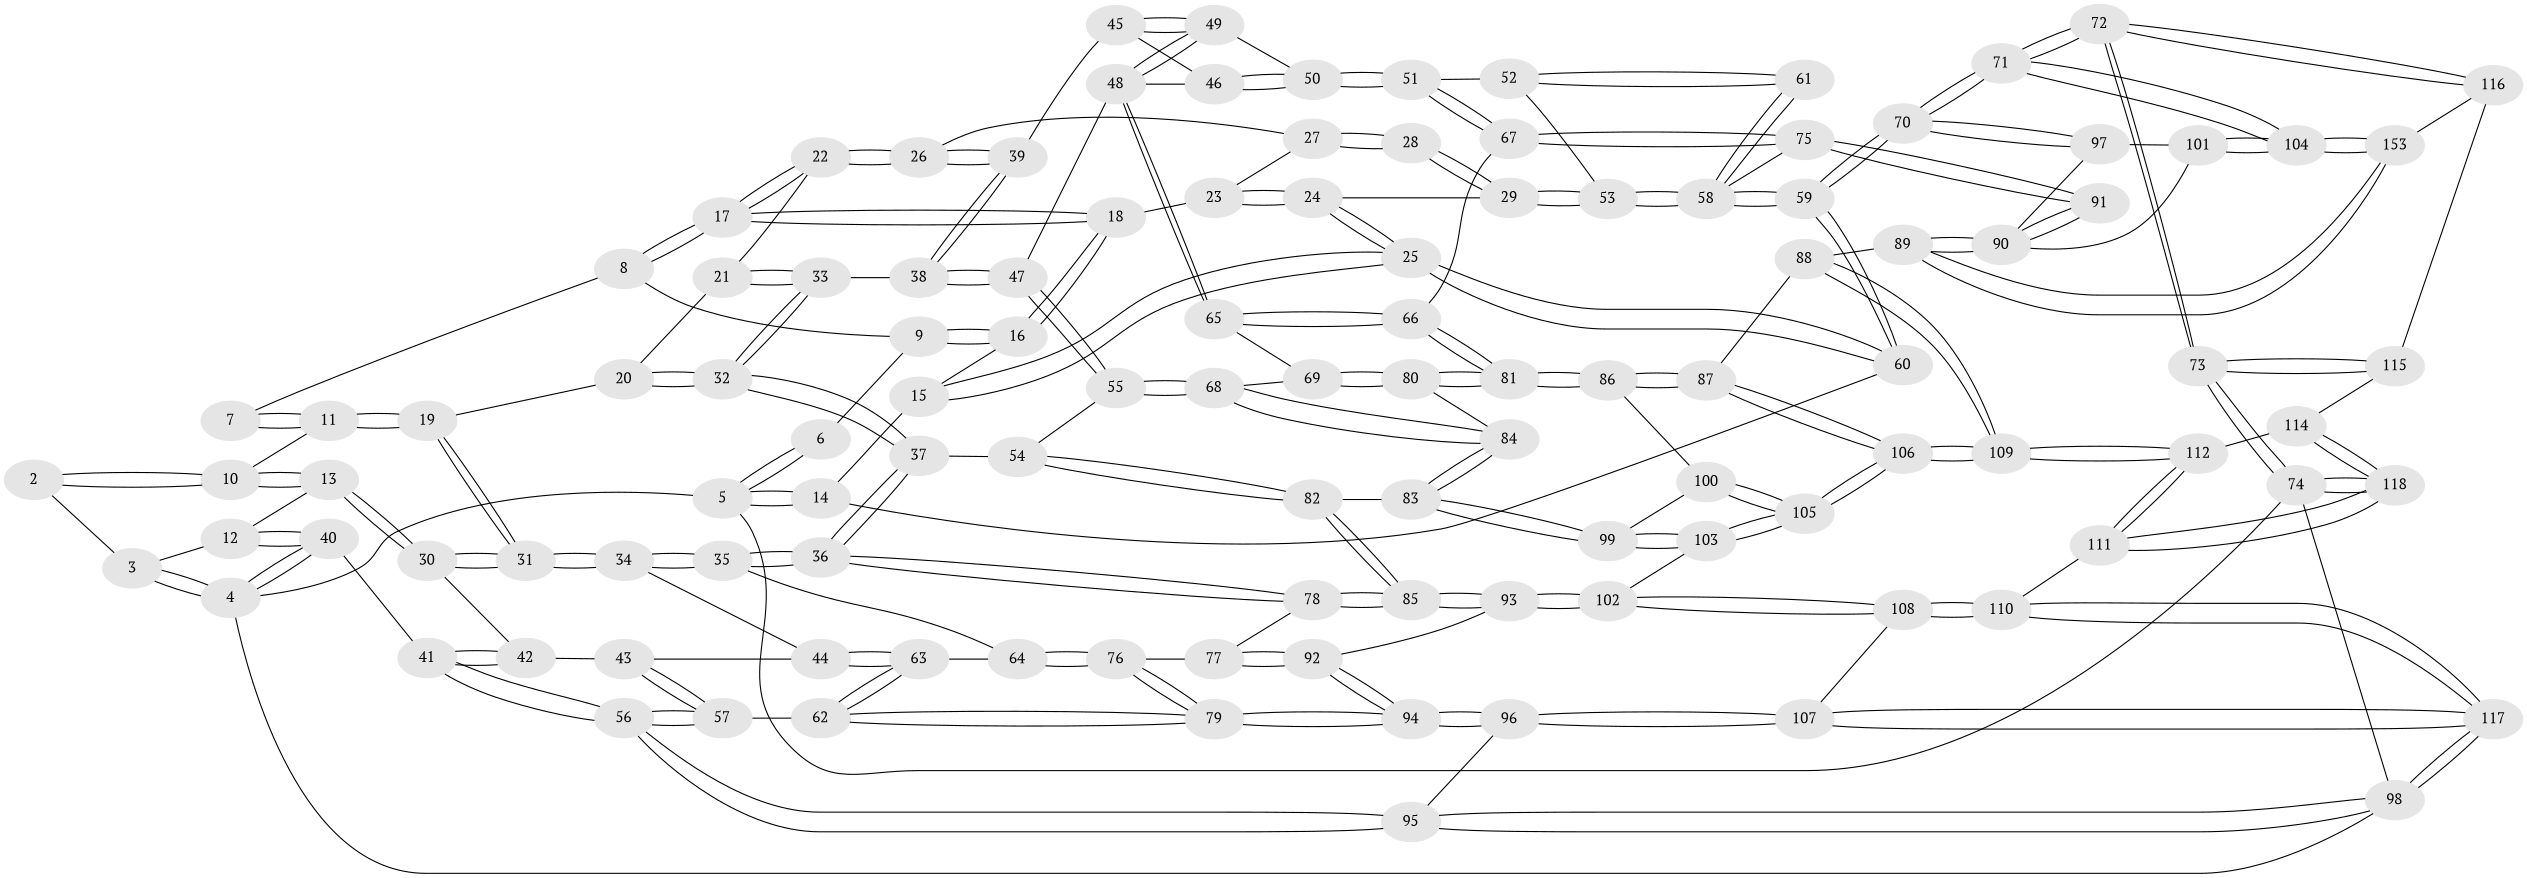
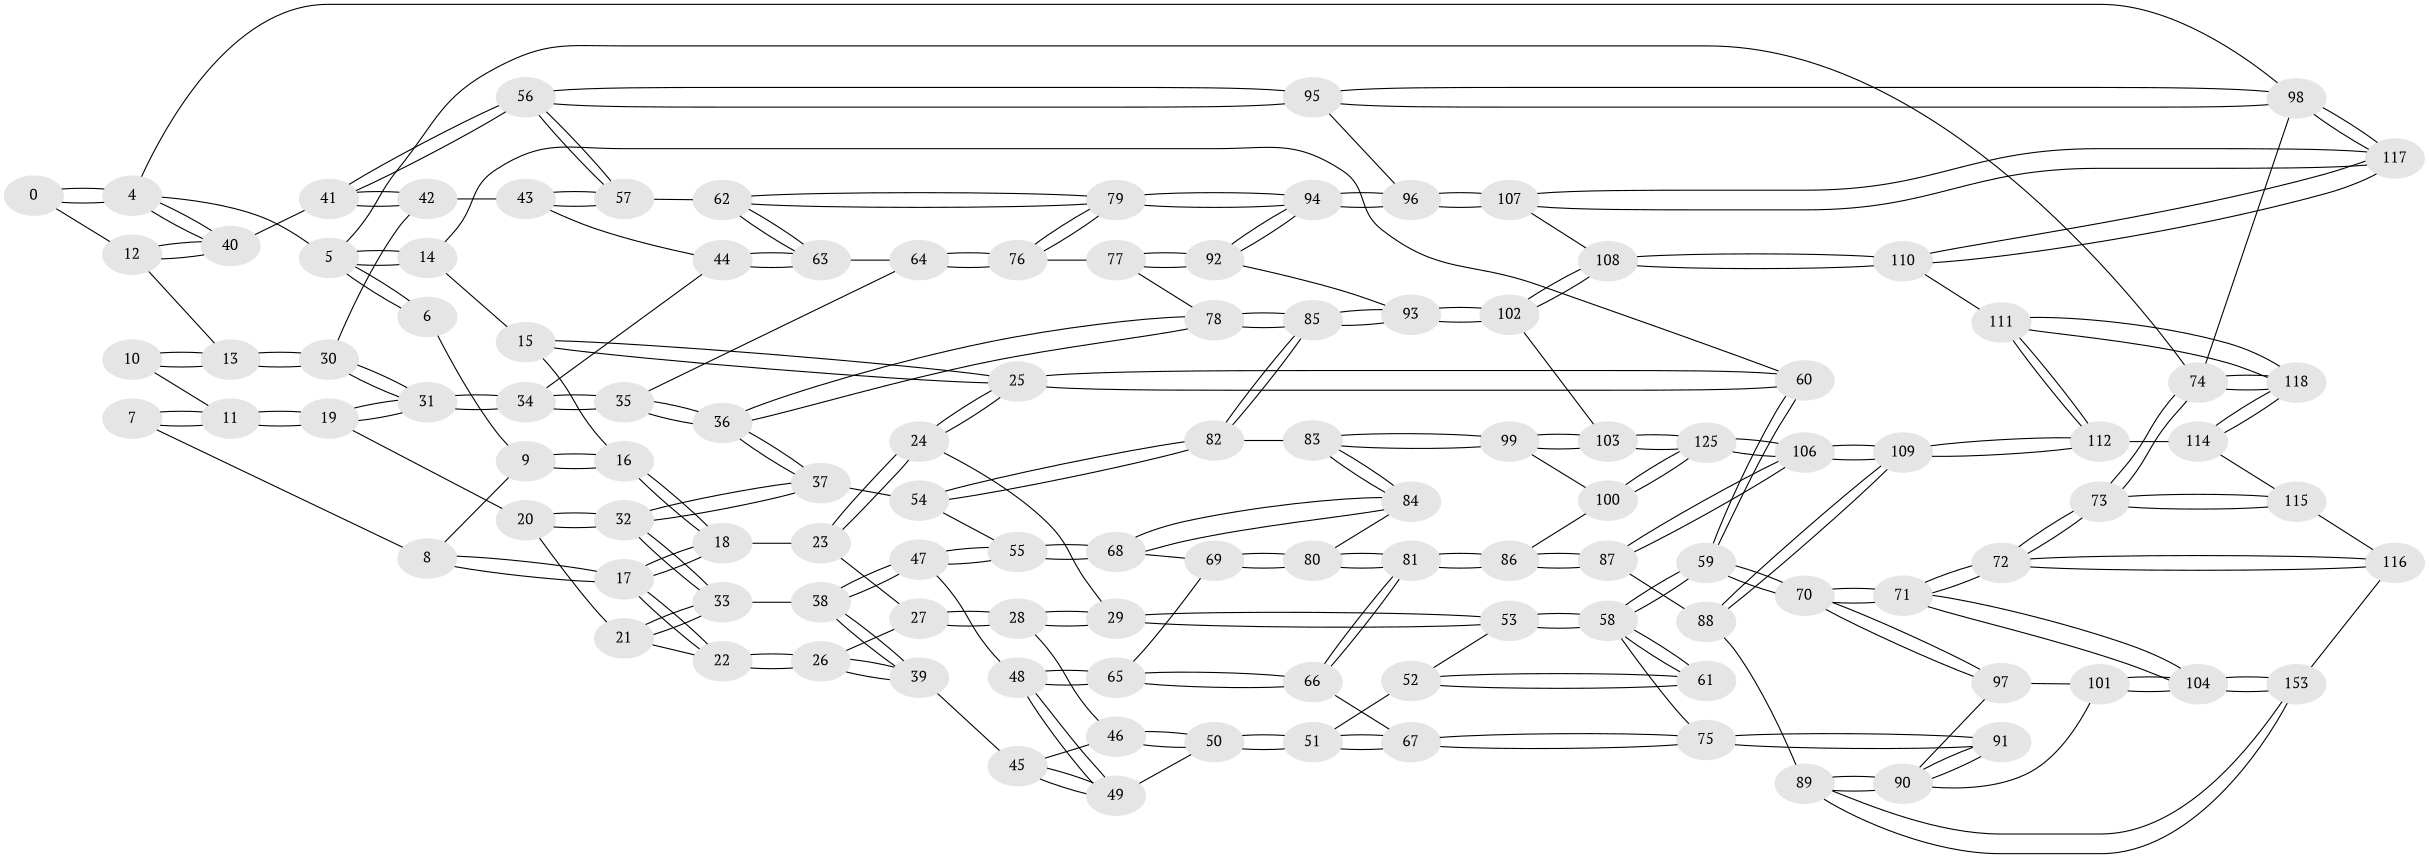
(1165, 84) -> (1067, 678)
(34, 480) -> none
(1805, 514) -> (1706, 443)
(132, 568) -> (34, 196)
